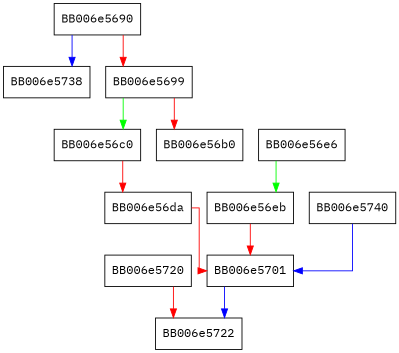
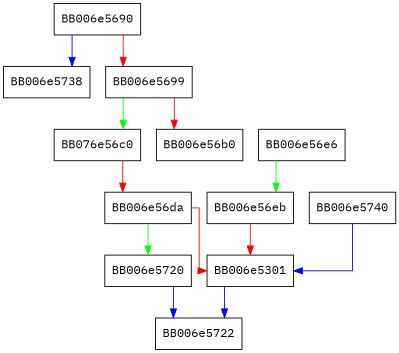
(97, 145) -> (97, 145)
none -> (148, 235)
(250, 271) -> (250, 271)
(173, 298) -> (173, 298)
